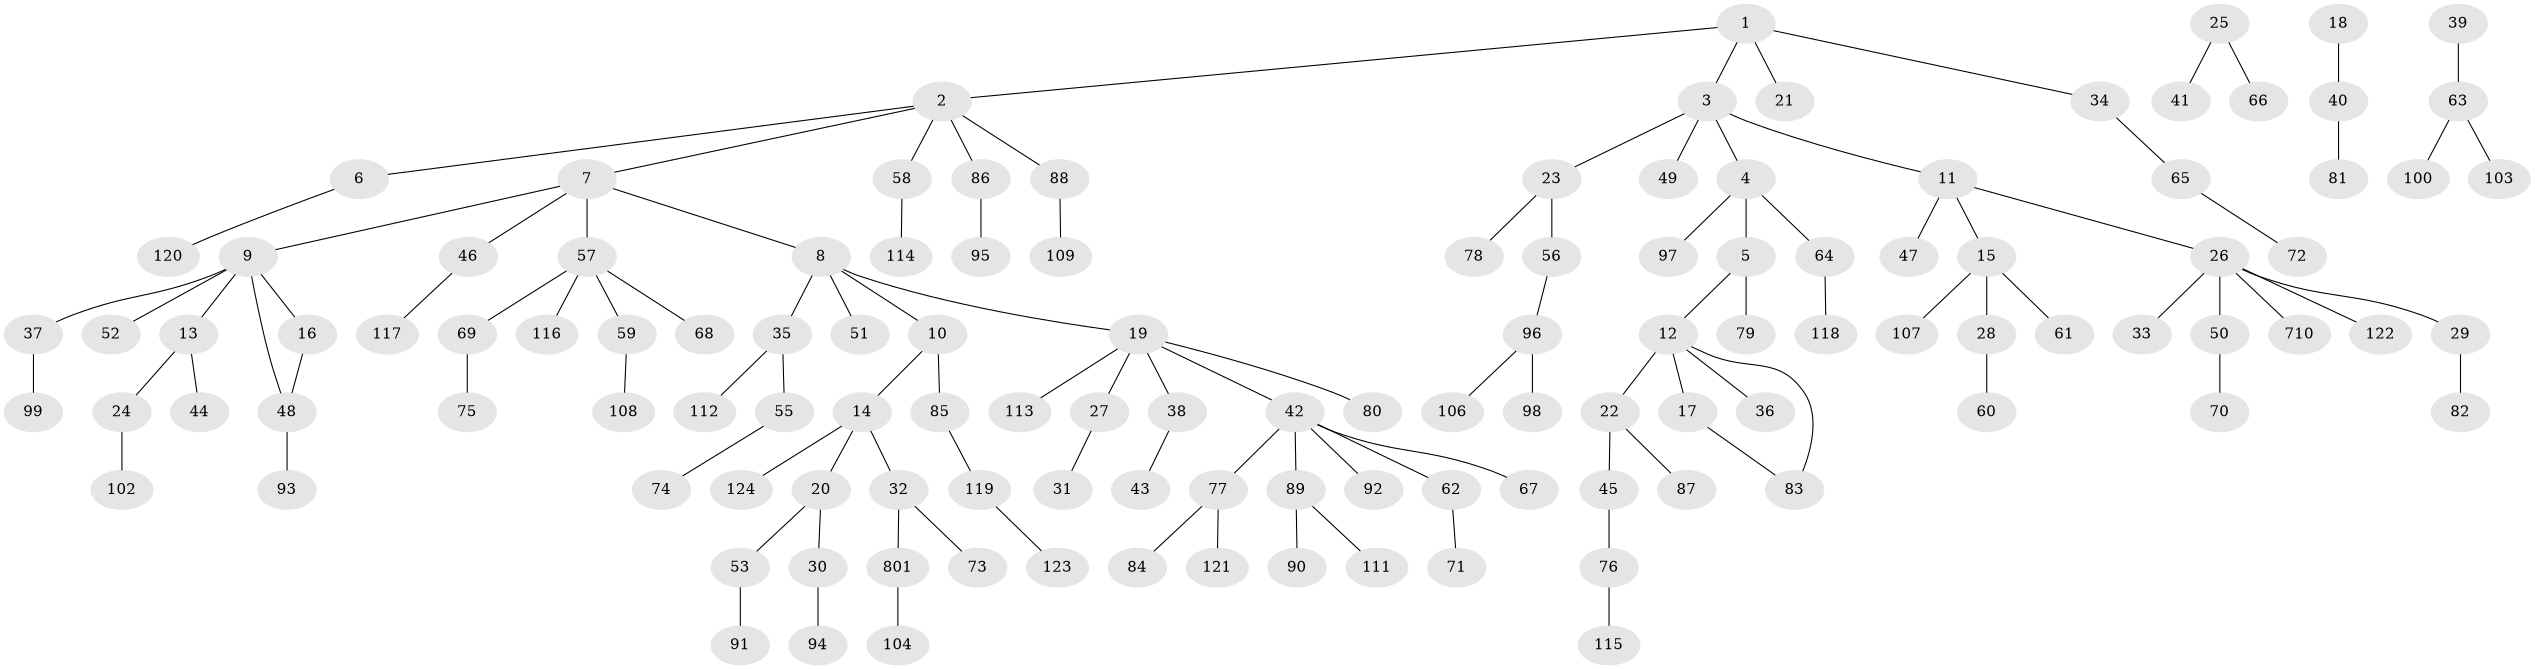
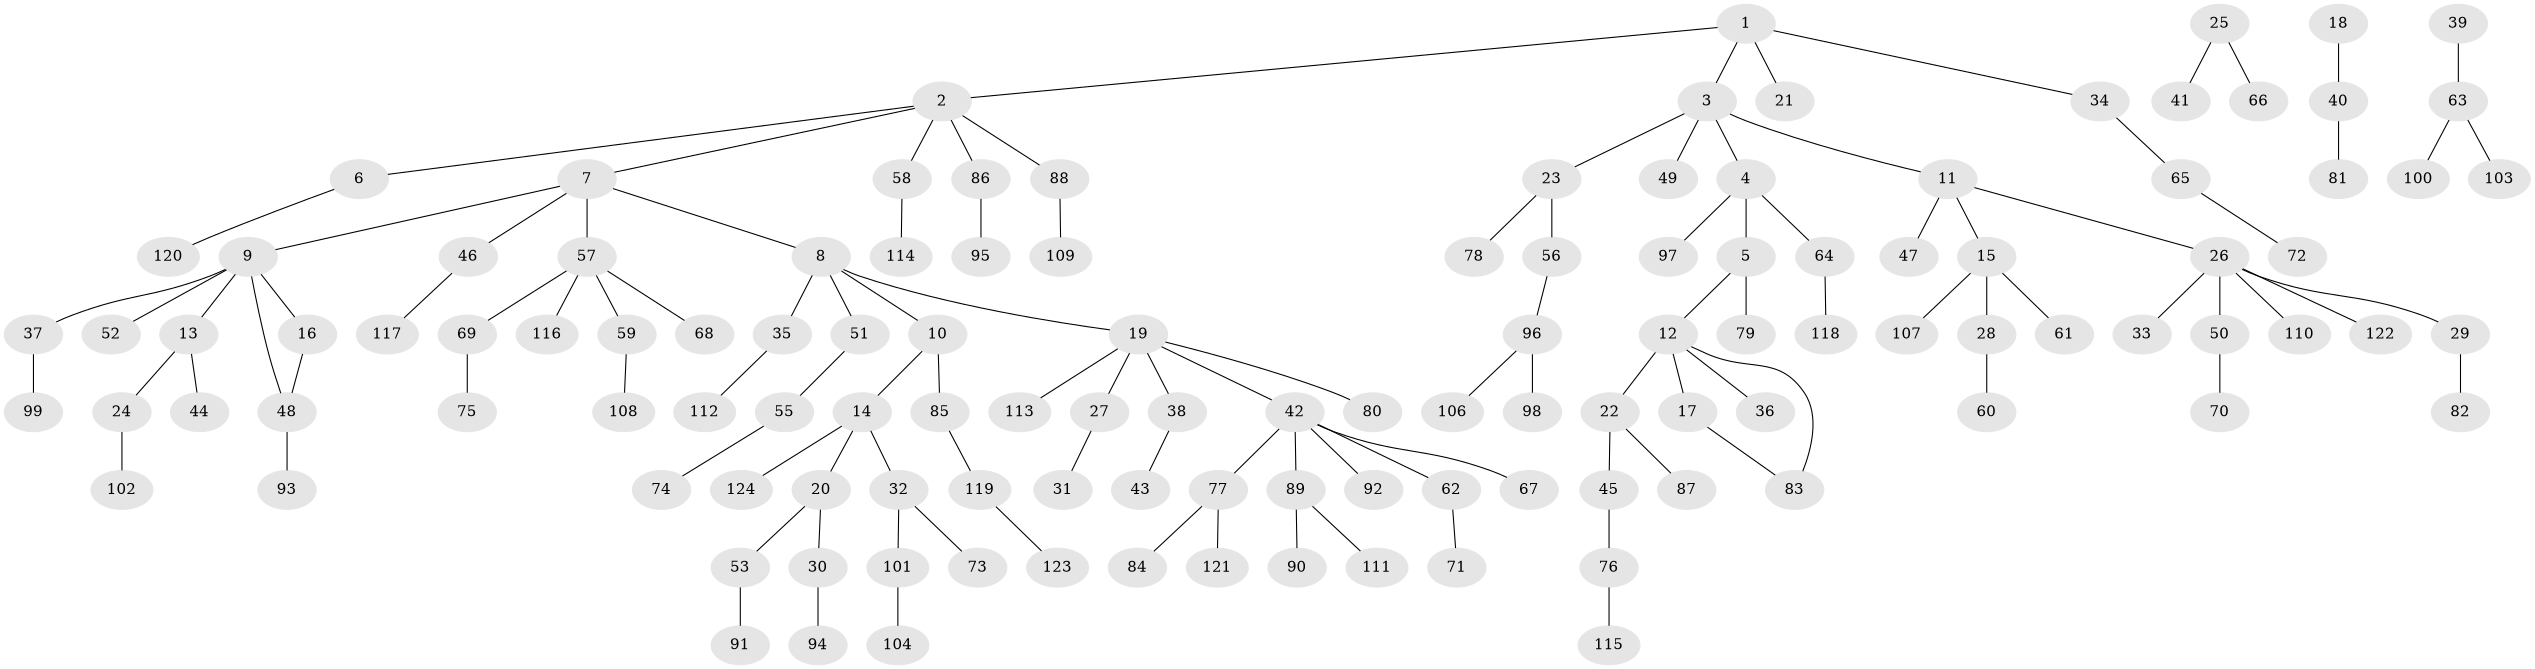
(2300, 335) -> (2300, 335)
(783, 373) -> (822, 373)
(898, 568) -> (898, 568)
